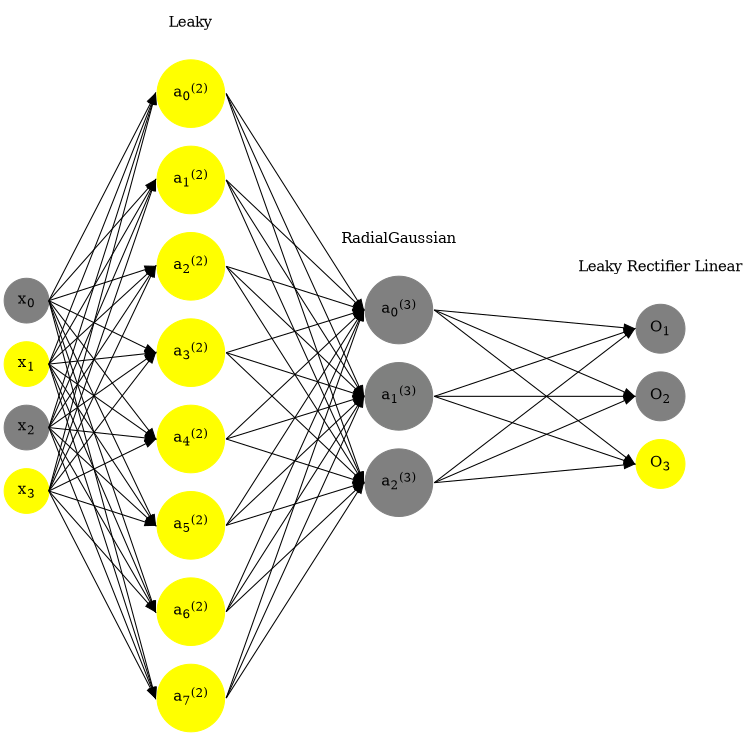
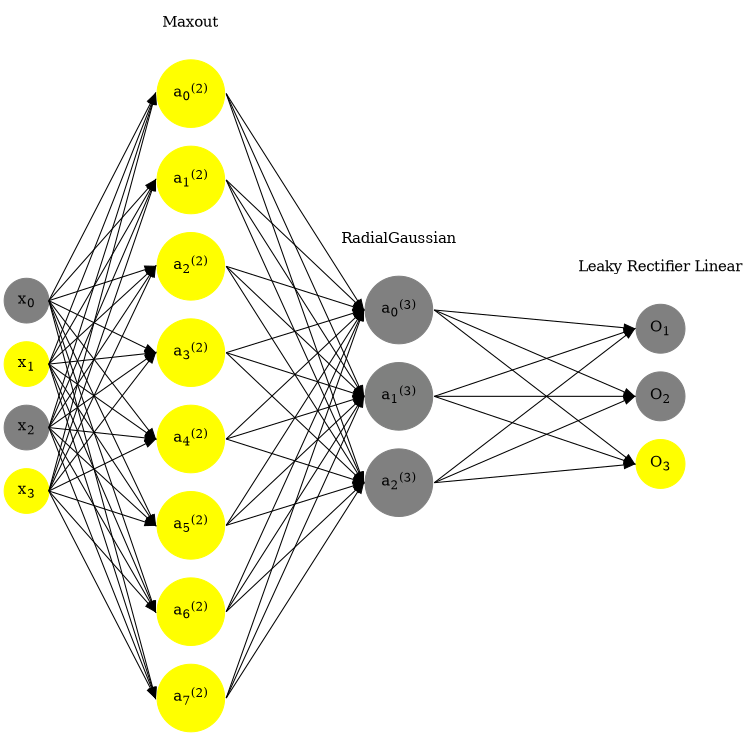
(191, 23) -> (191, 23)
